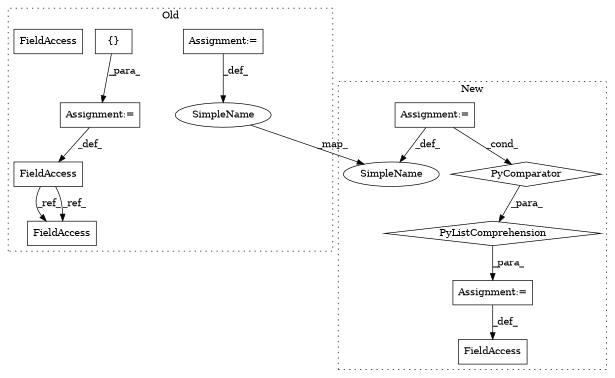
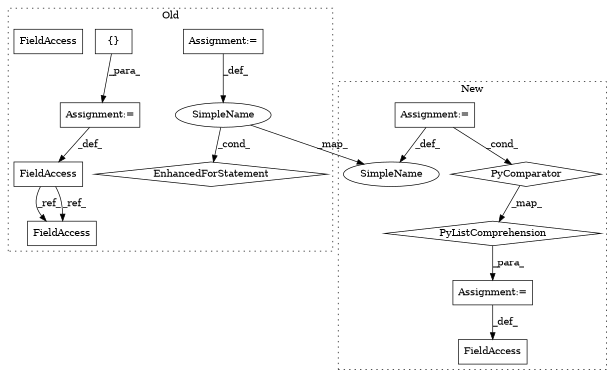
none -> (211, 174)
(527, 204) -> (527, 204)
